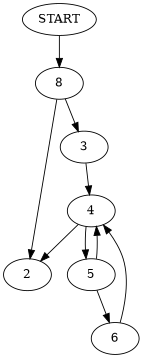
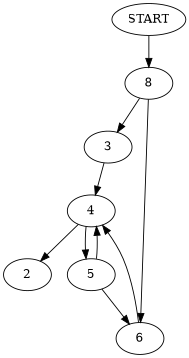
(44, 175) -> (145, 206)
